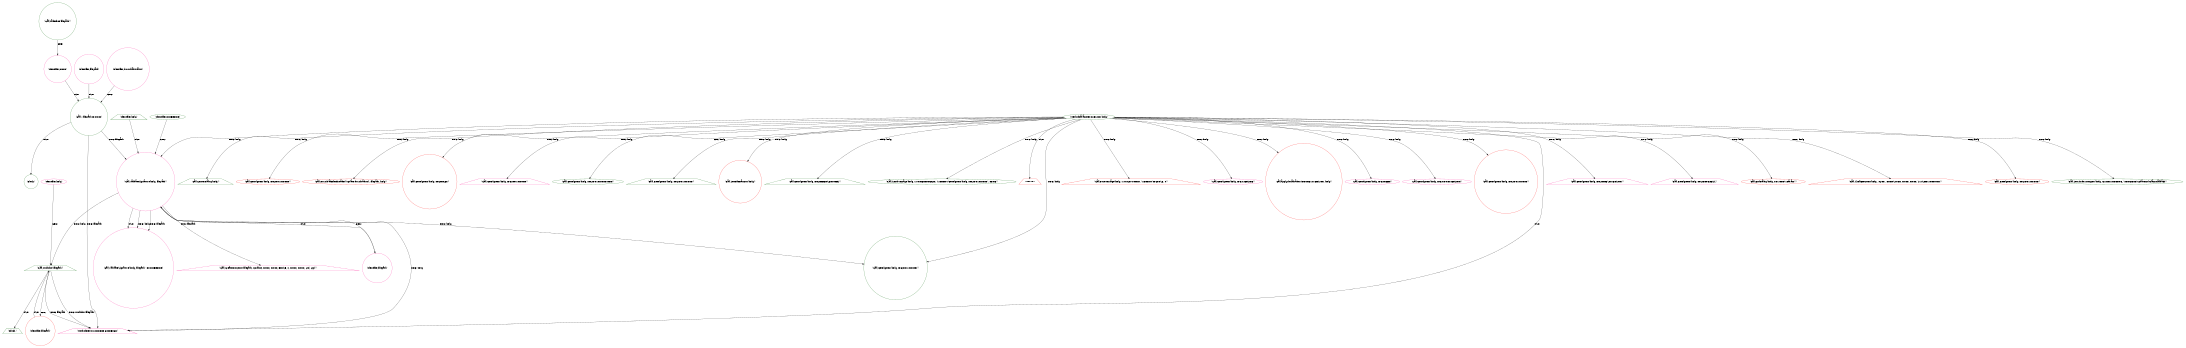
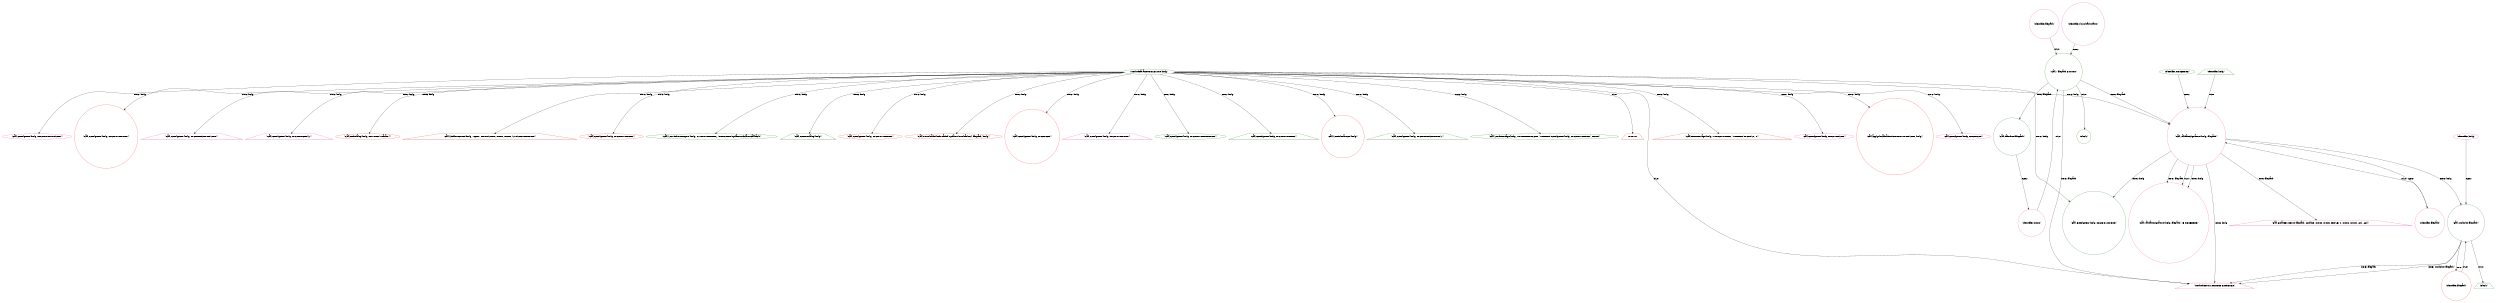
none -> (2032, 98)
(50, 268) -> (2466, 223)
